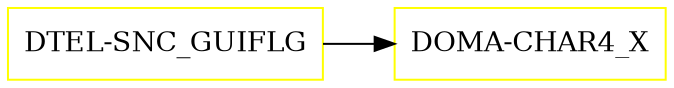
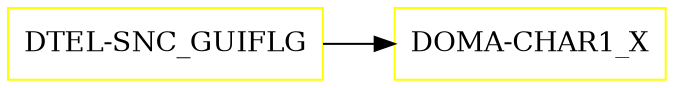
(530, 44) -> (530, 44)
